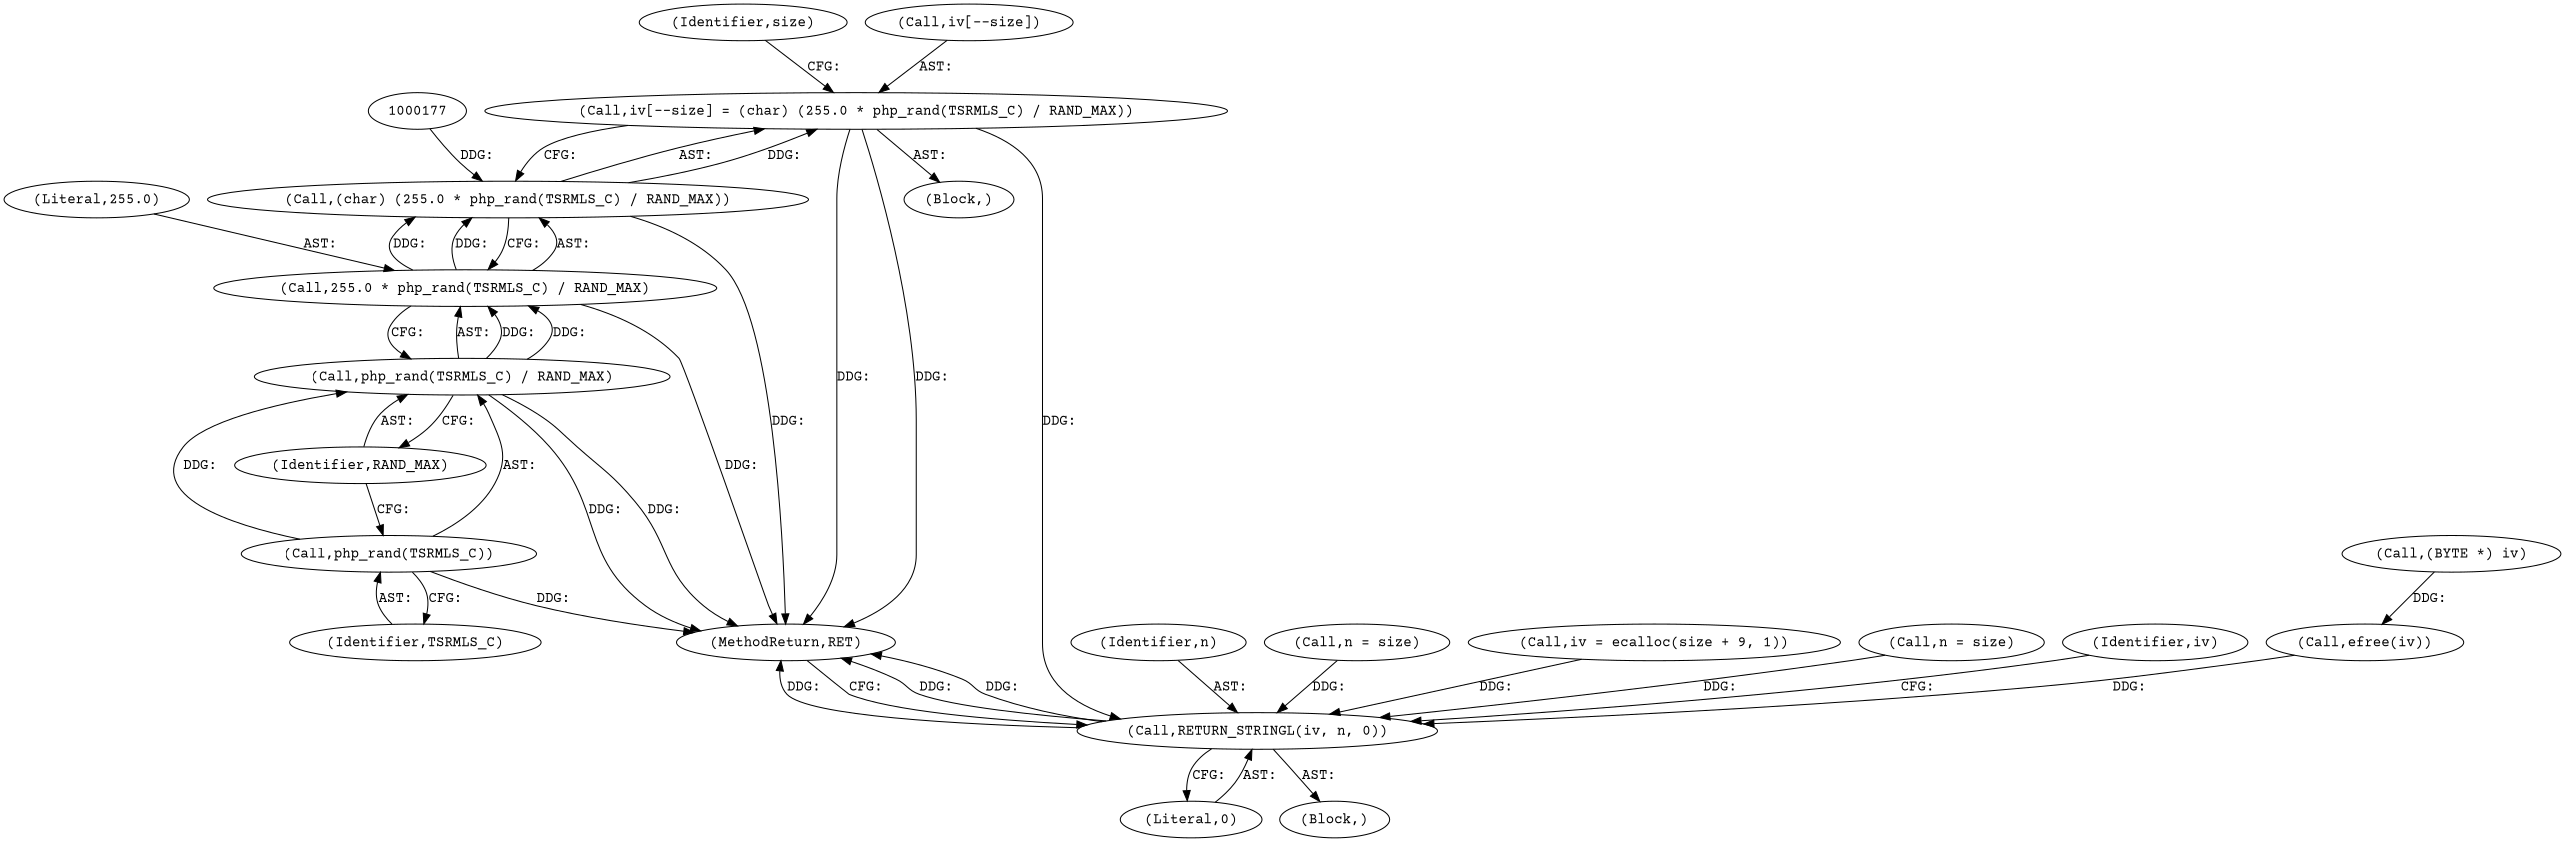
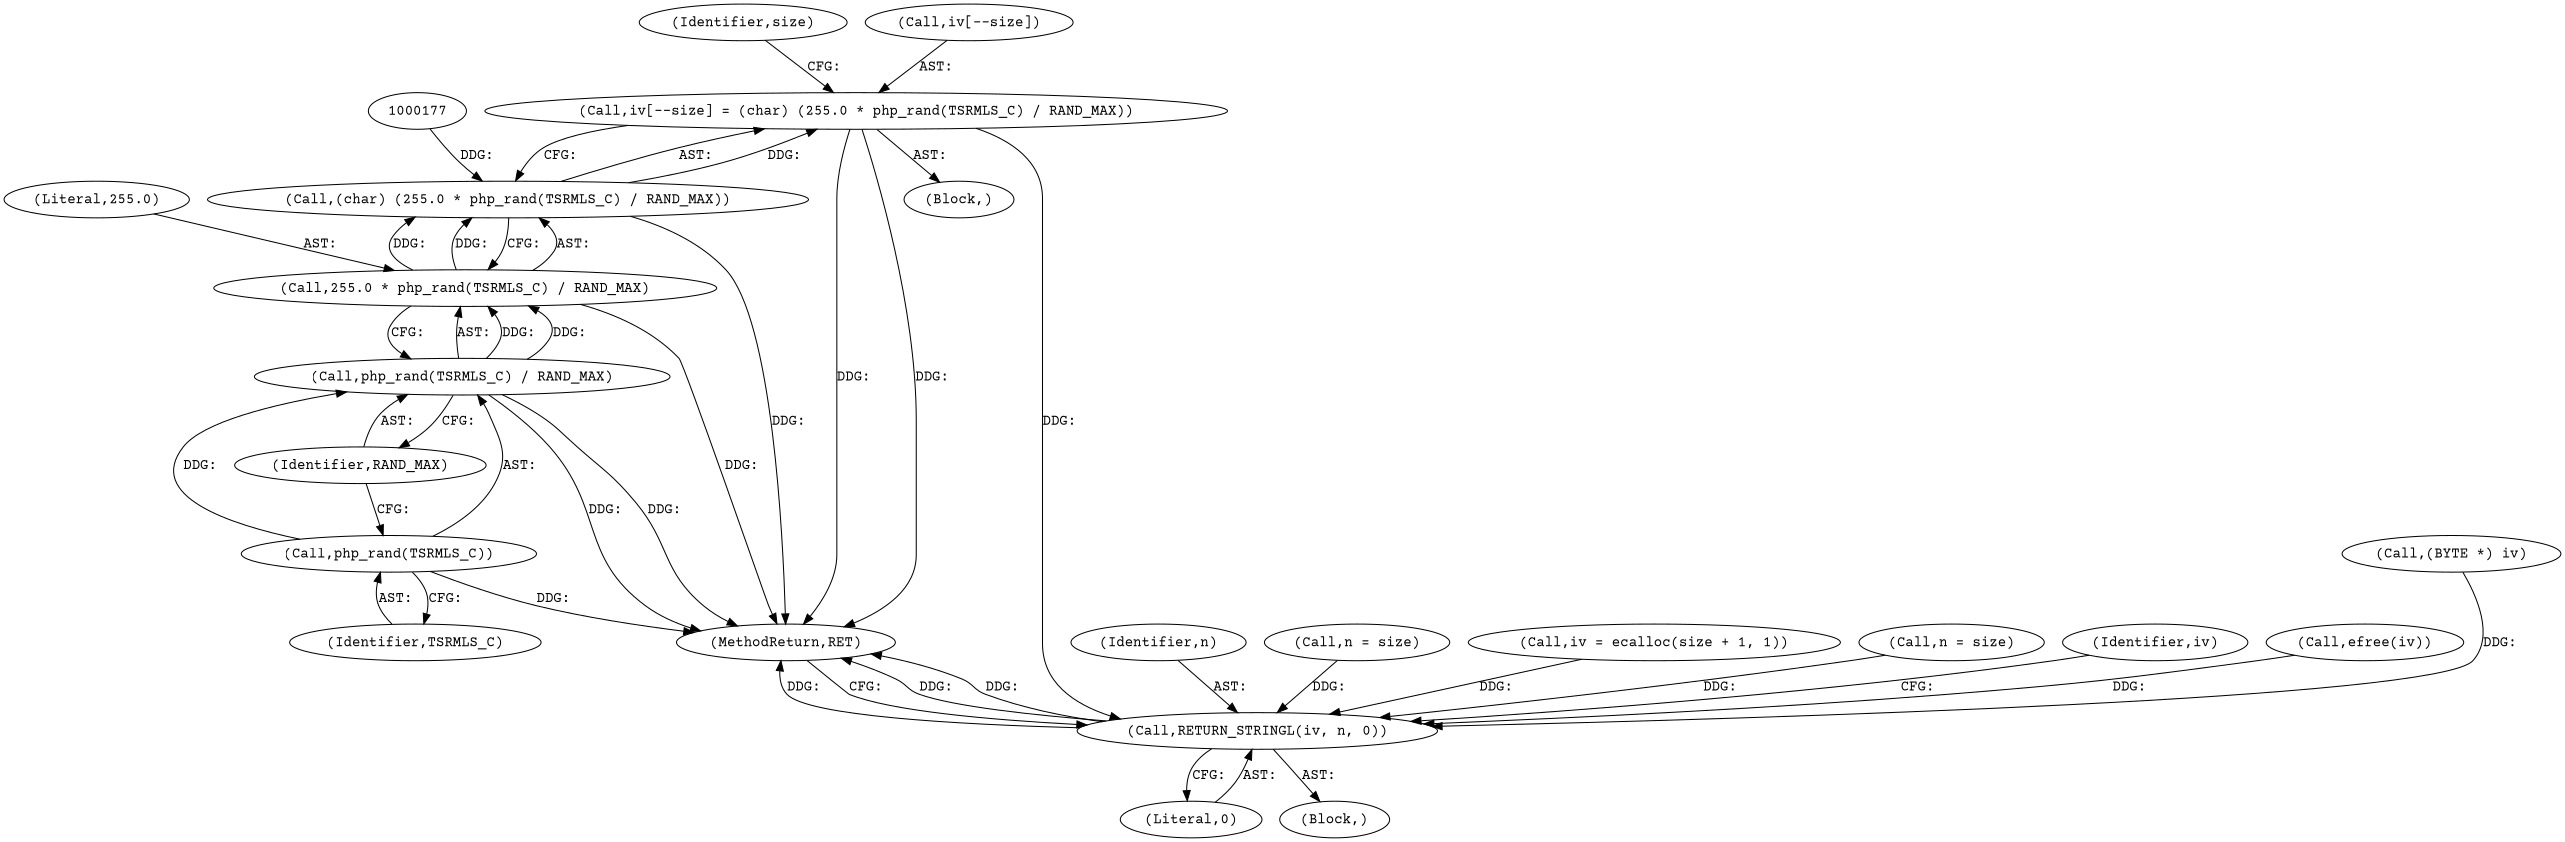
(2412, 594) -> (2007, 707)
(1654, 642) -> (1654, 642)
